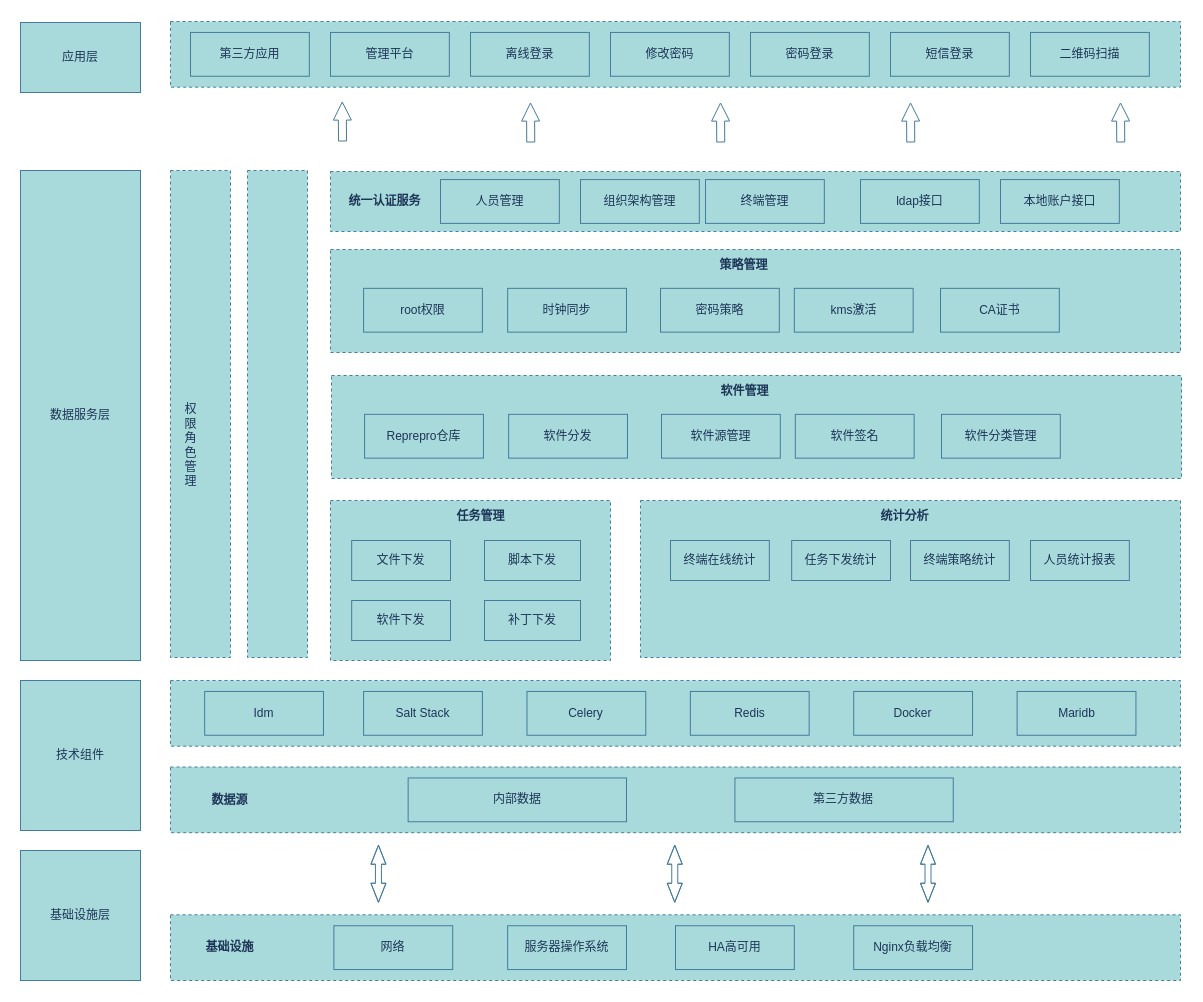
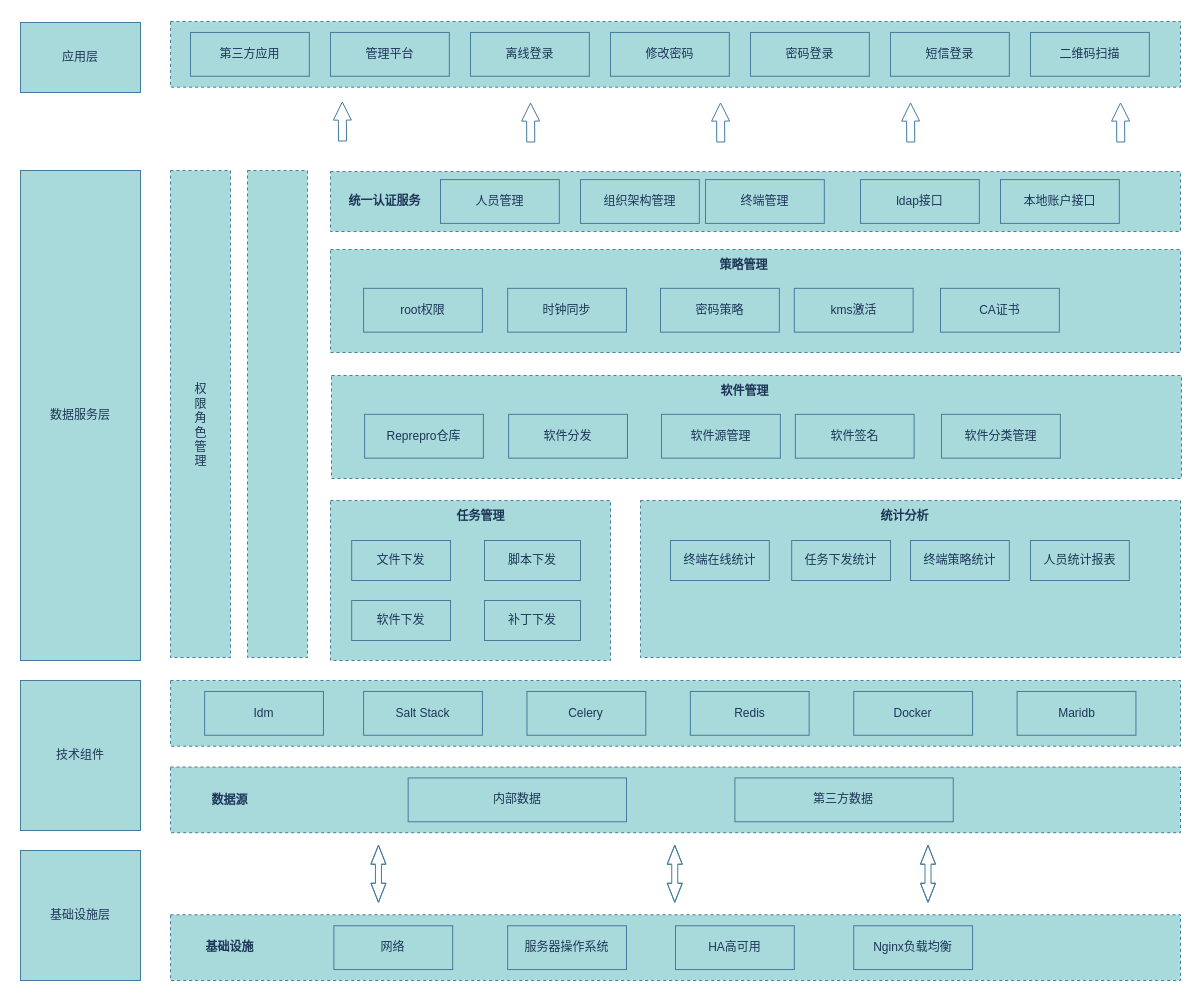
(191, 446) -> (201, 426)
